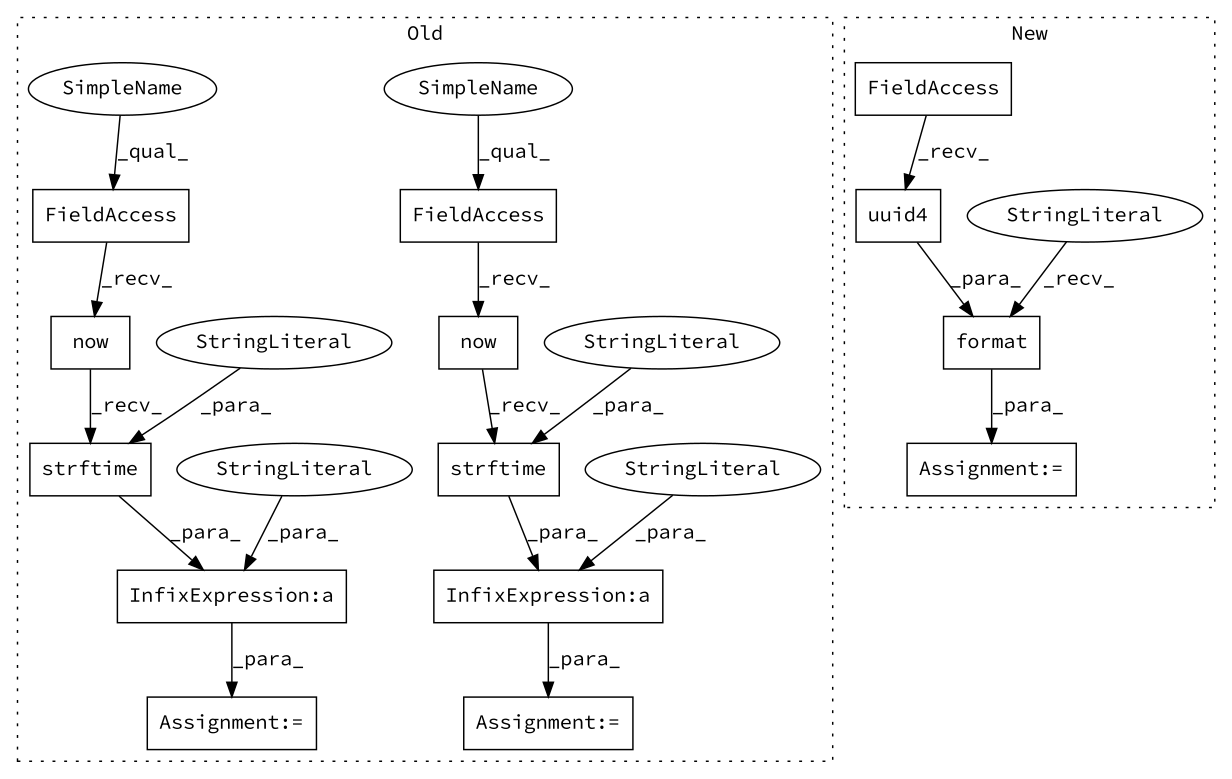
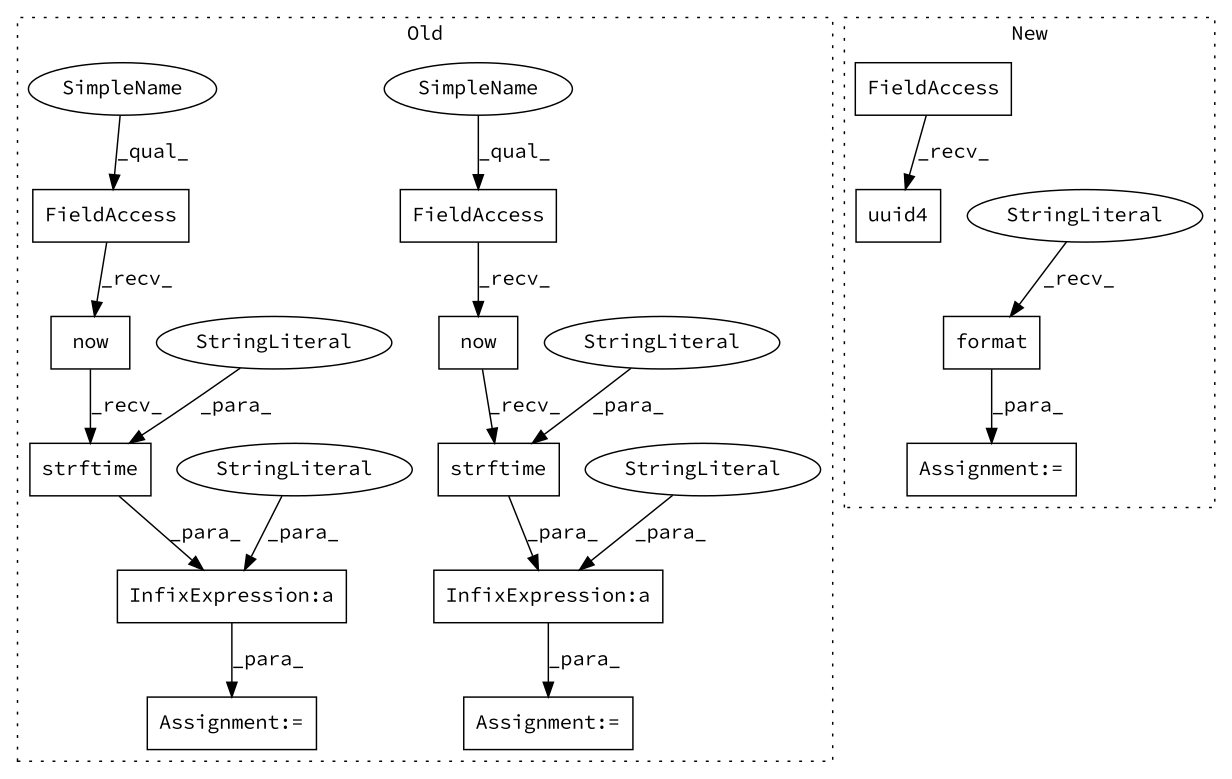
(941, 273) -> none
